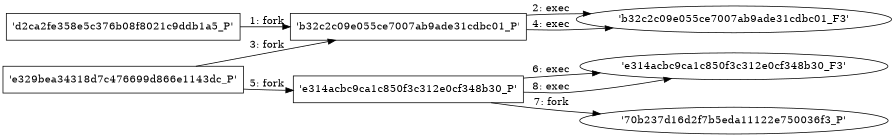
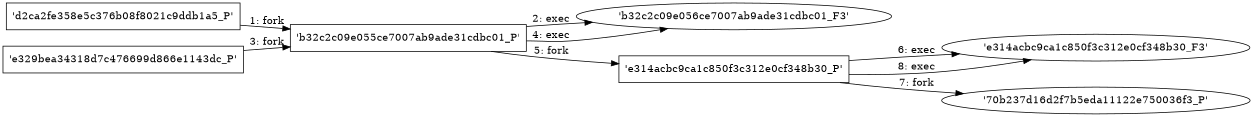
(734, 19) -> (734, 16)
(265, 90) -> (551, 58)
